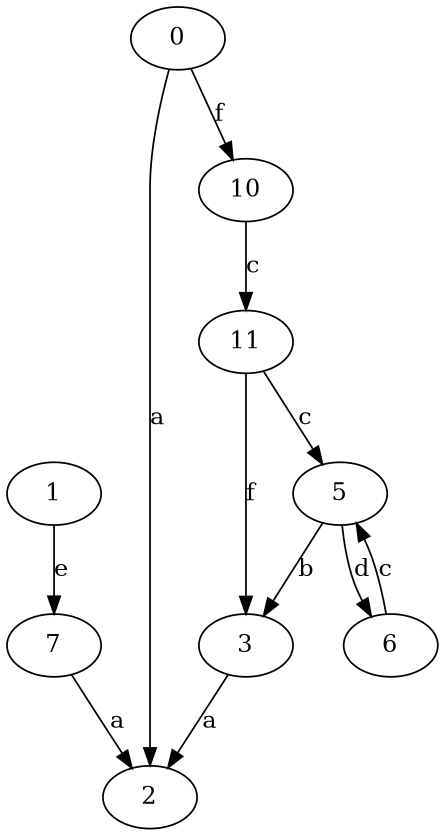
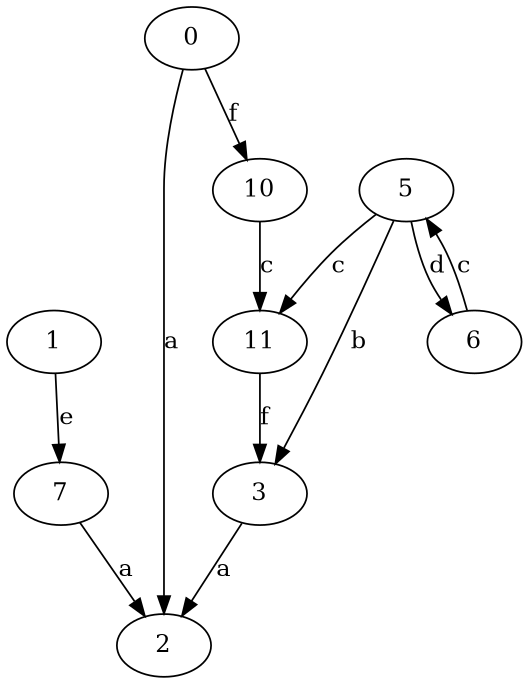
(288, 410) -> (331, 254)
